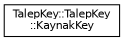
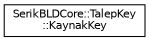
(62, 21) -> (75, 21)
